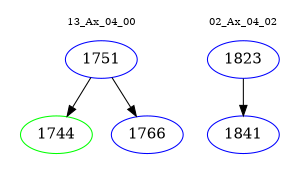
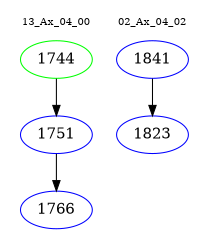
(82, 92) -> (56, 92)
(243, 92) -> (152, 92)
